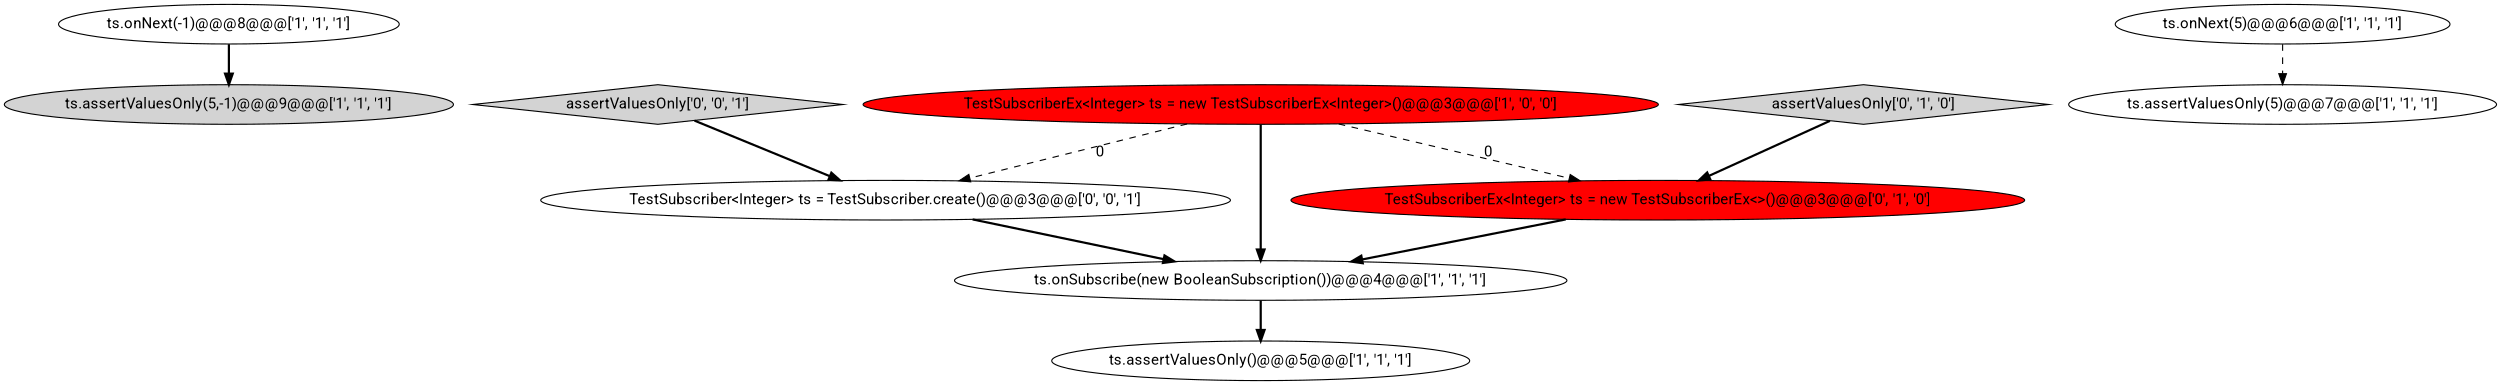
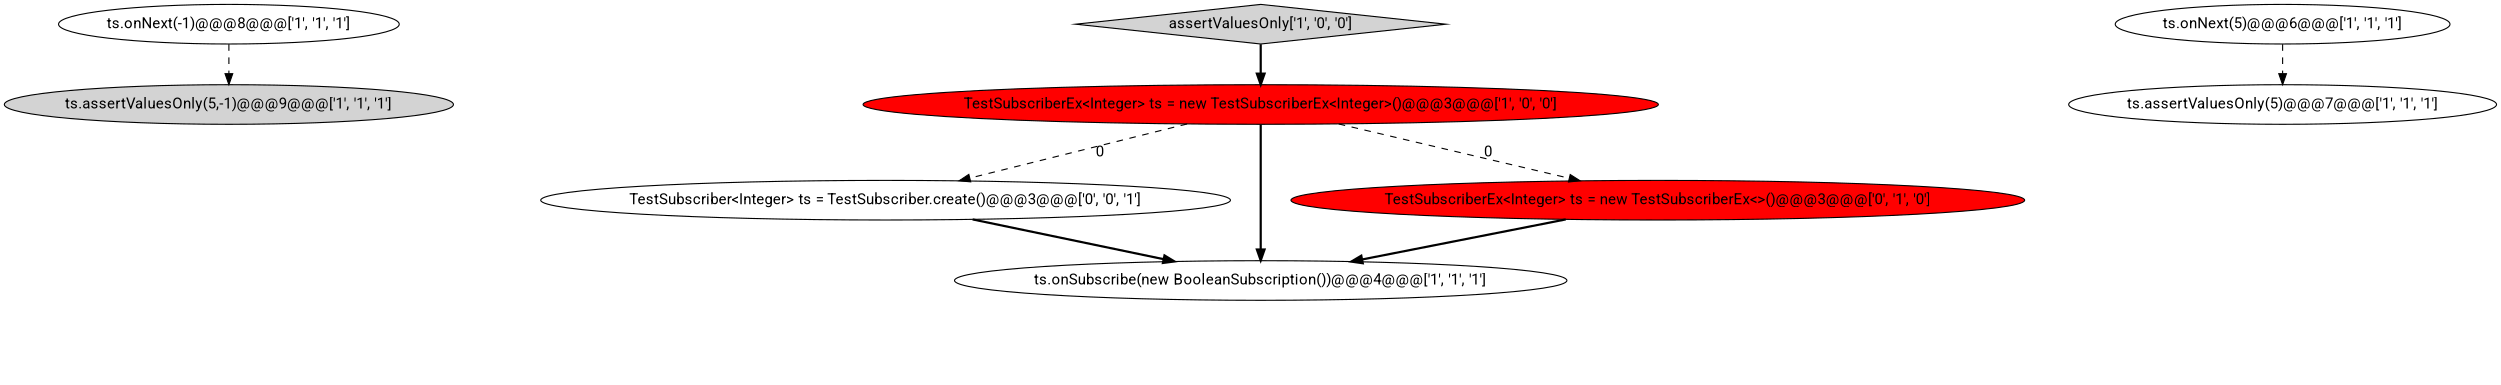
none -> (1261, 24)
(229, 59) -> (229, 59)
(658, 105) -> none
(1864, 105) -> none
(1261, 361) -> none
